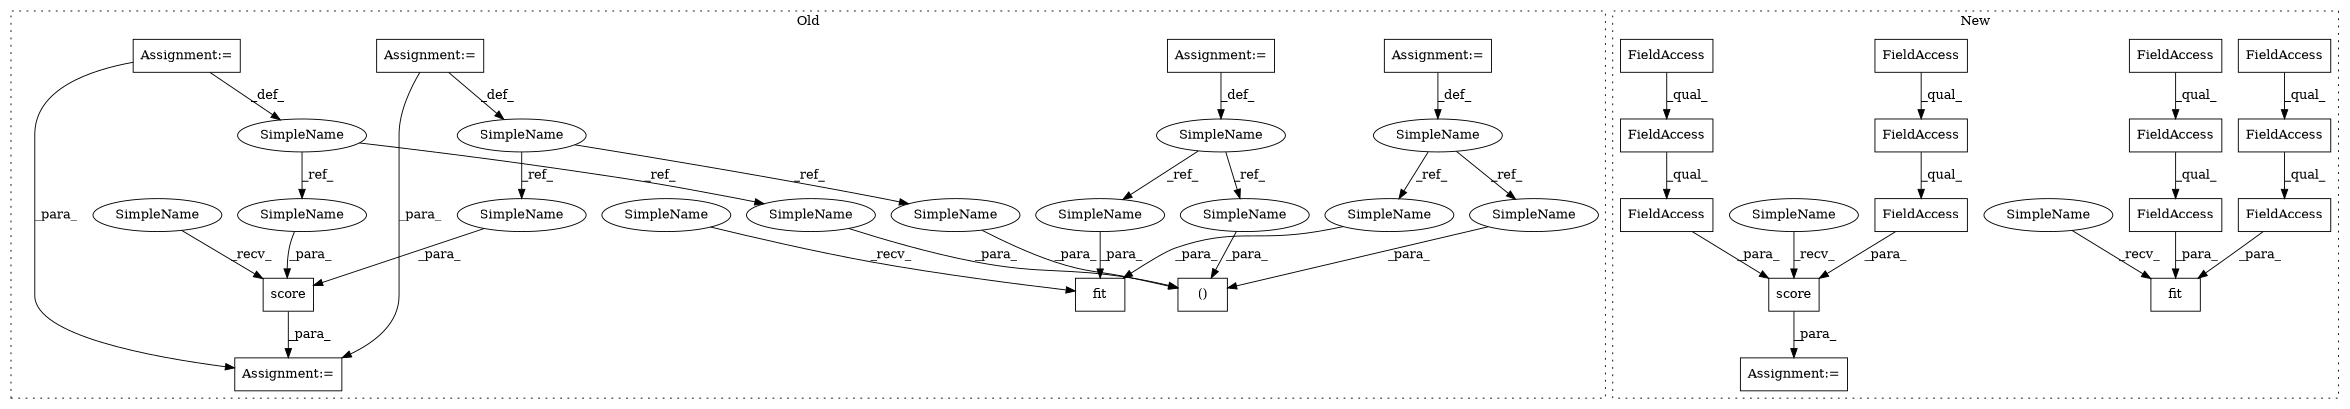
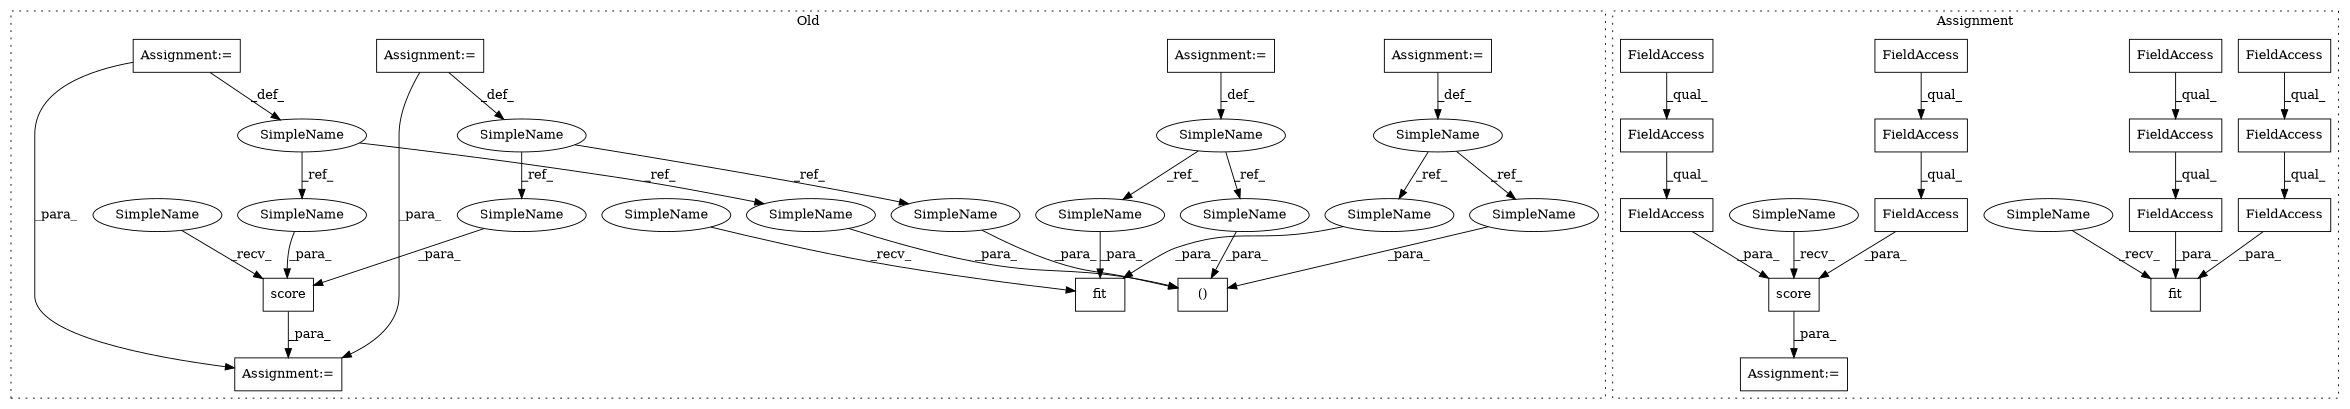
(1976, 22) -> (1976, 22)
